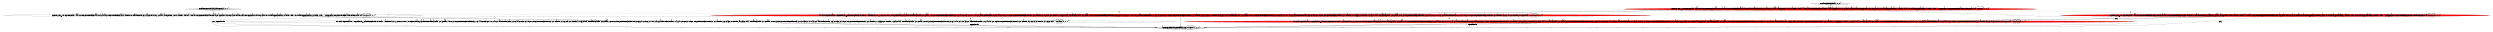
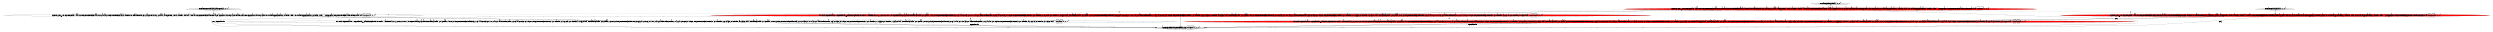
none -> (2275, 9)
